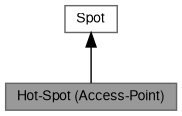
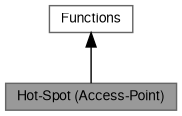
(91, 19) -> (91, 19)
